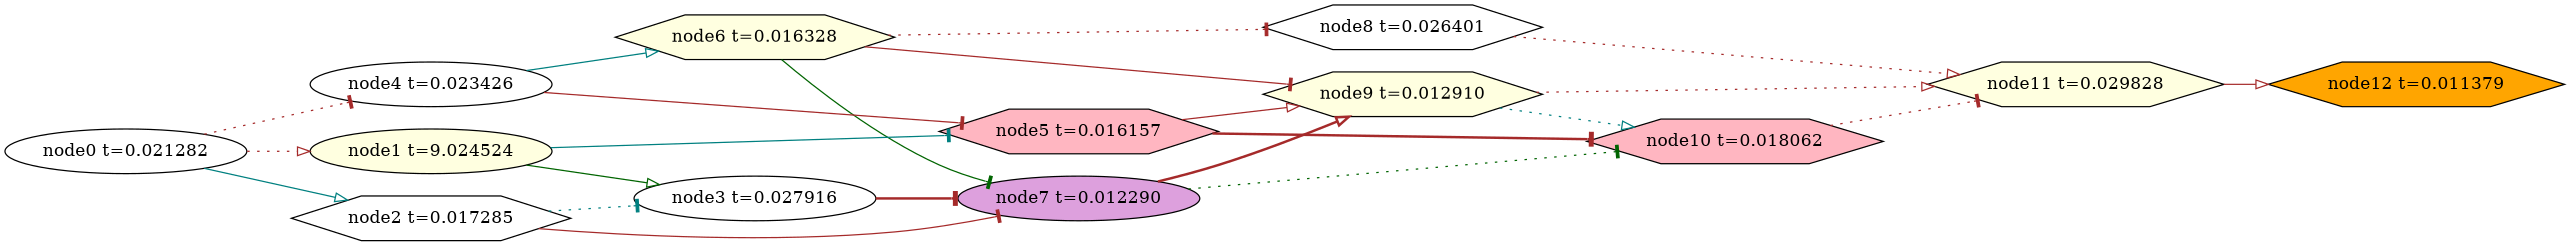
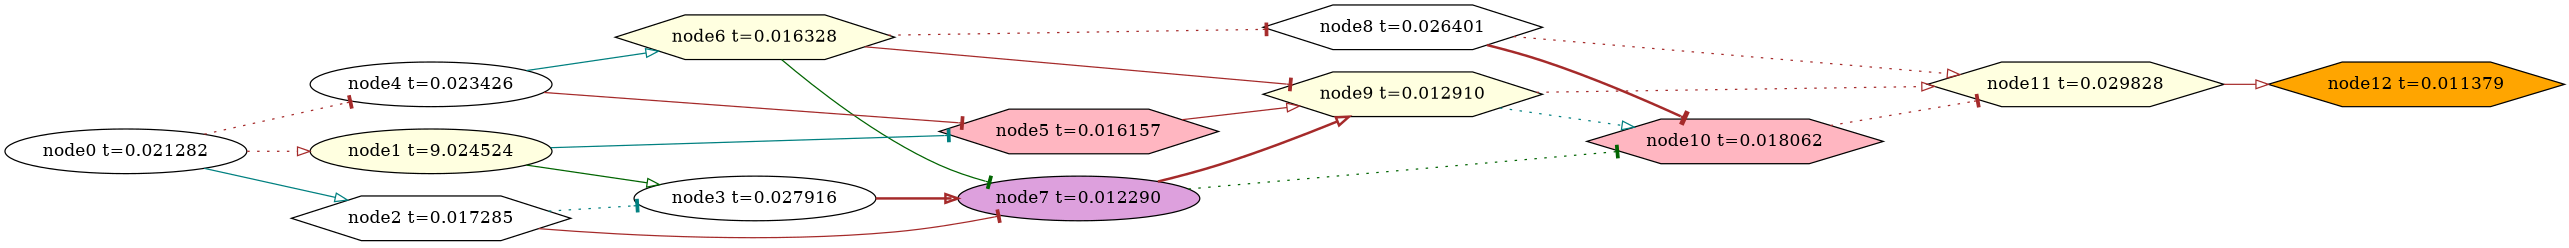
(1400, 136) -> (1585, 76)
(914, 198) -> (914, 198)
